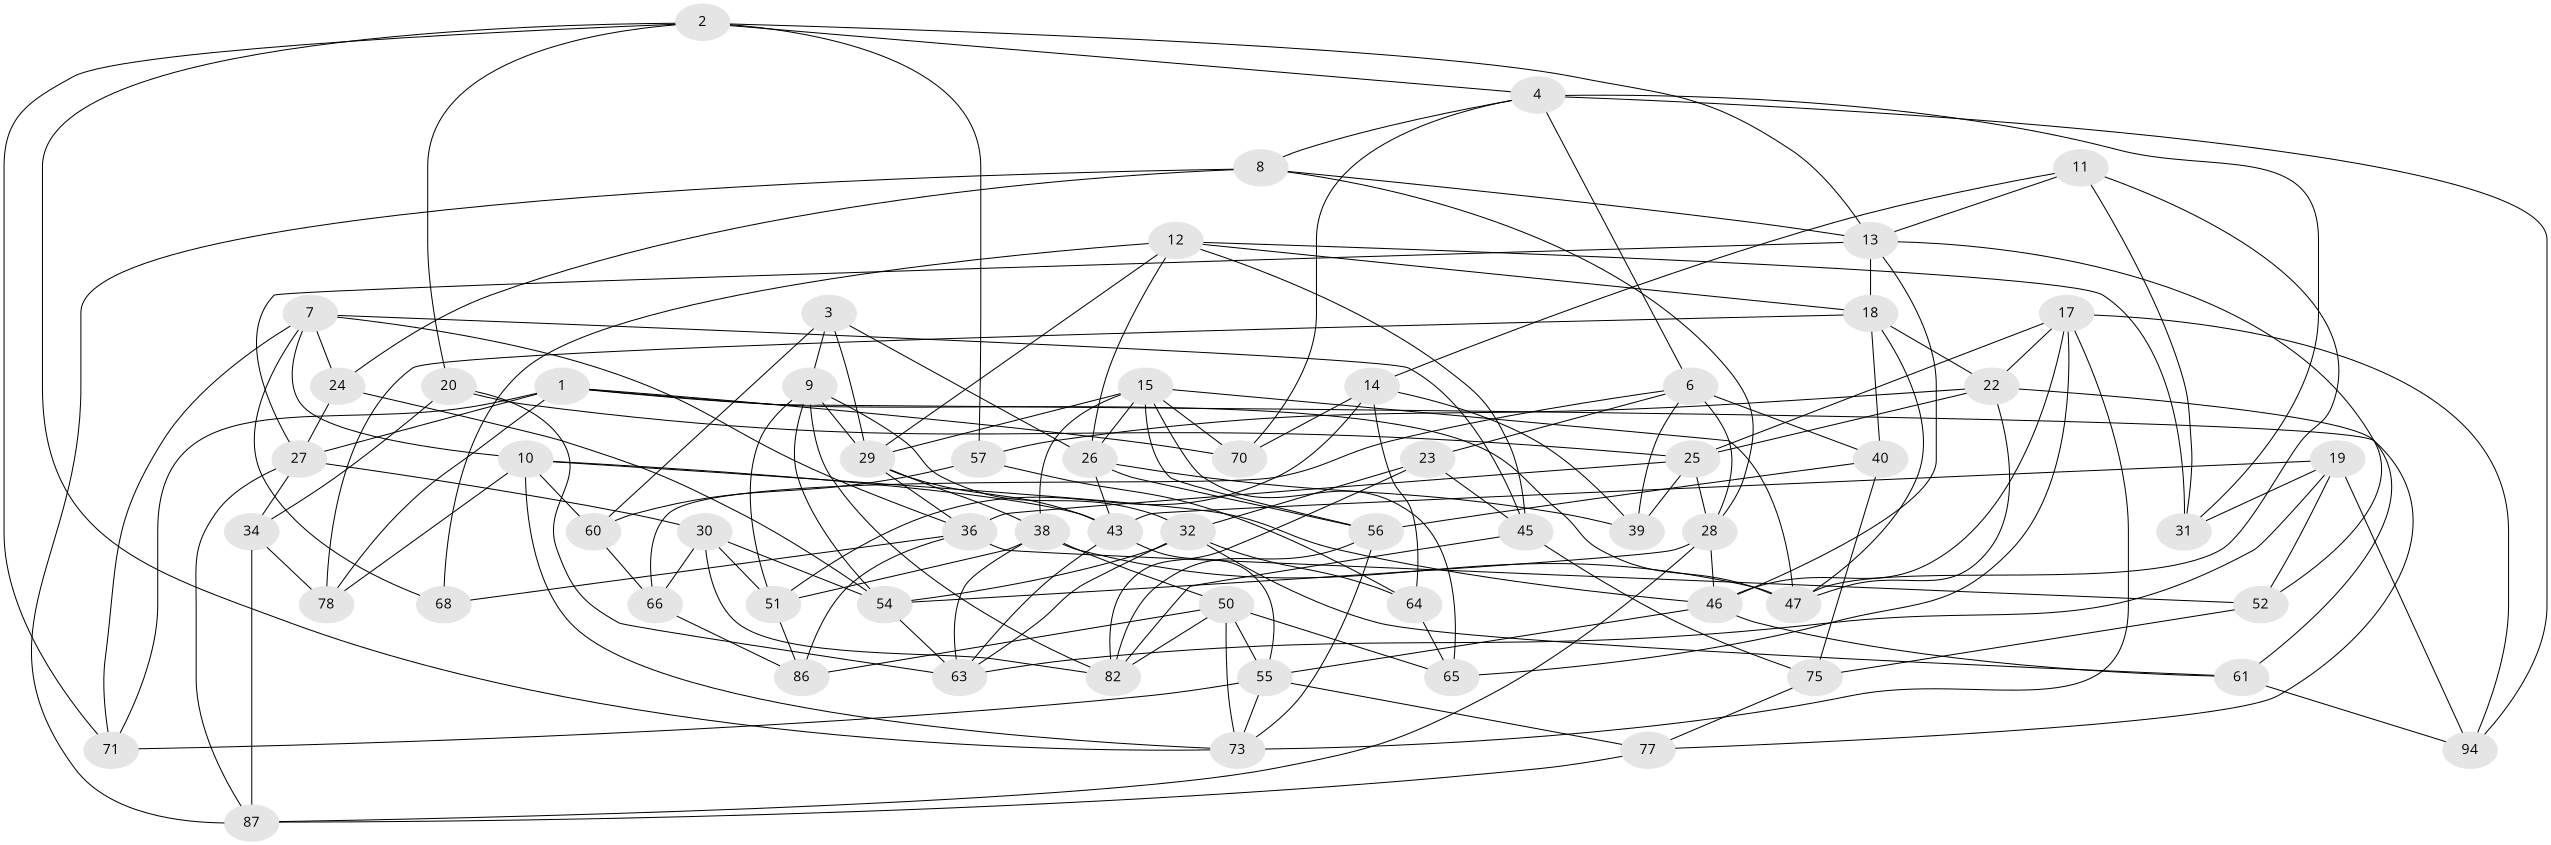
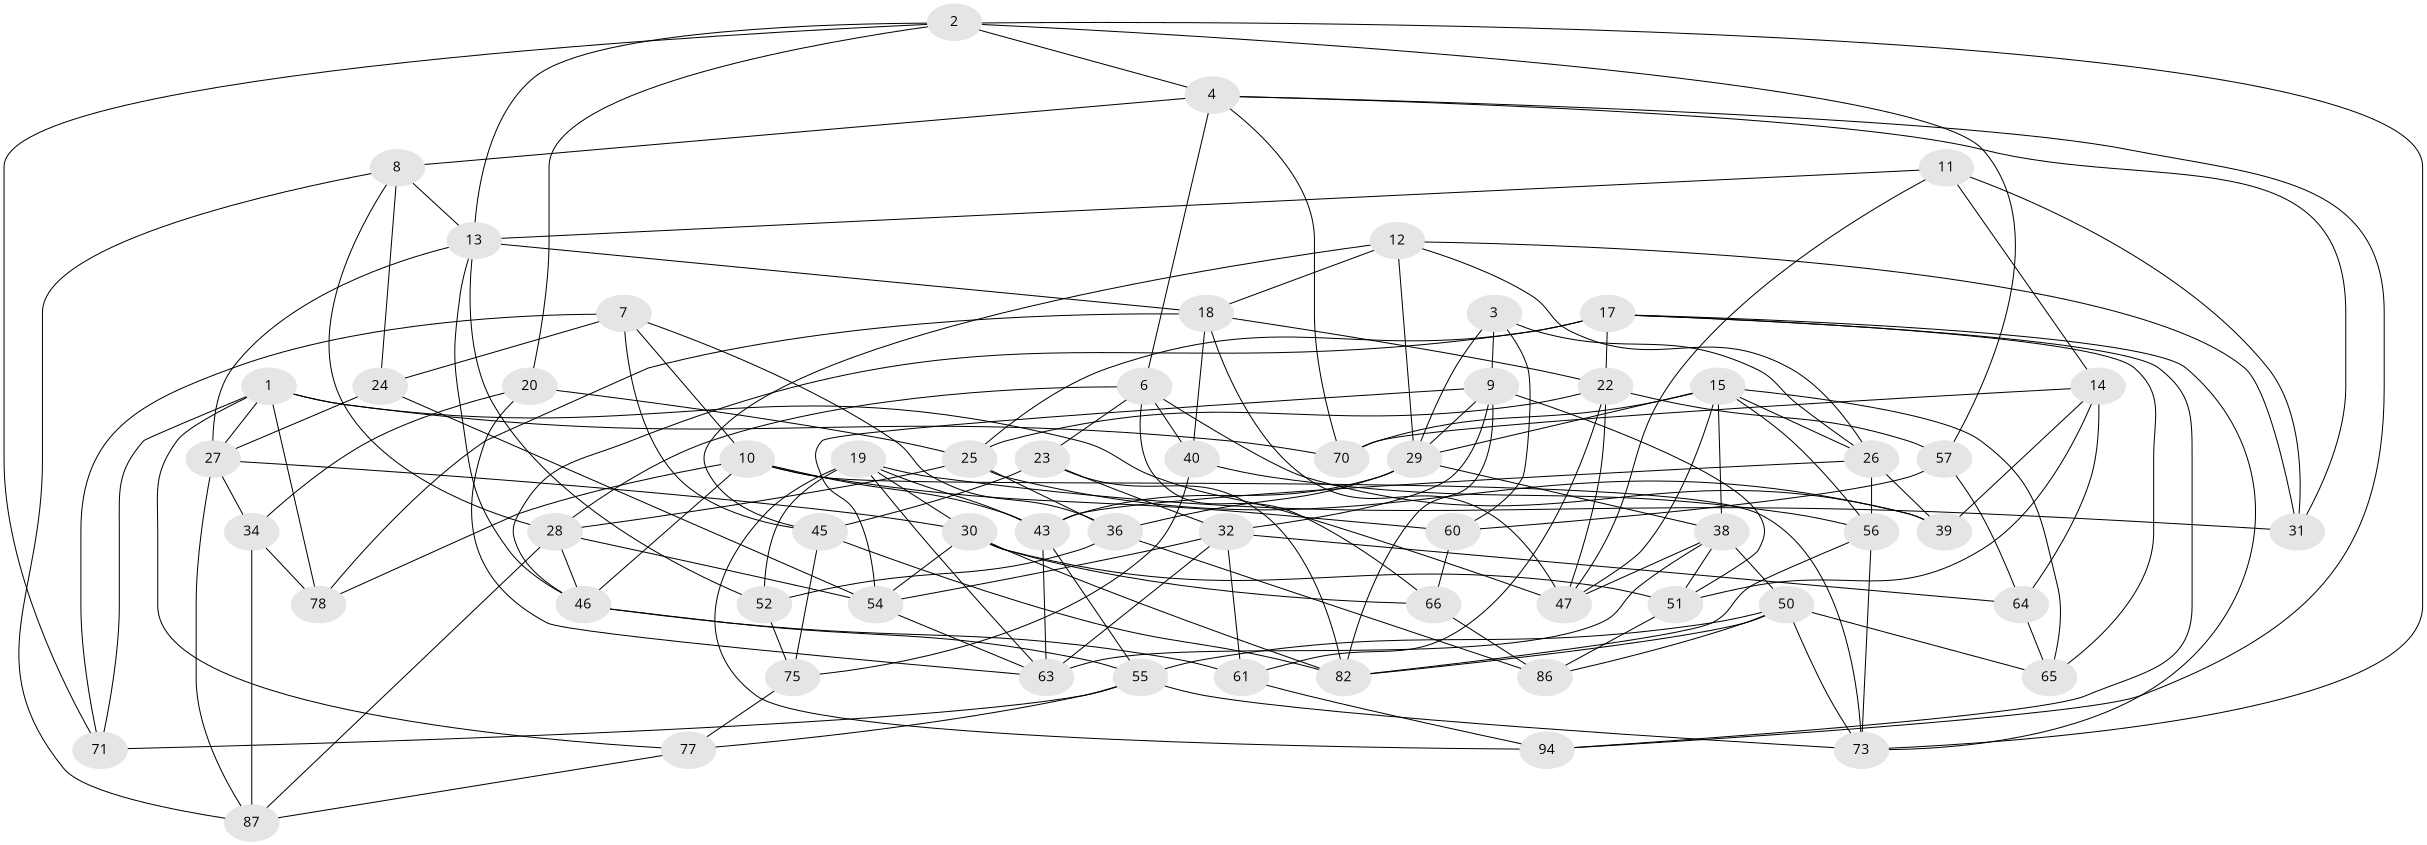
none -> (914, 496)
(444, 605) -> none
